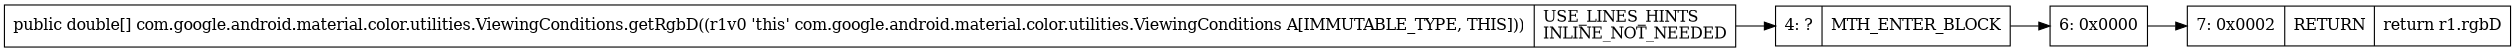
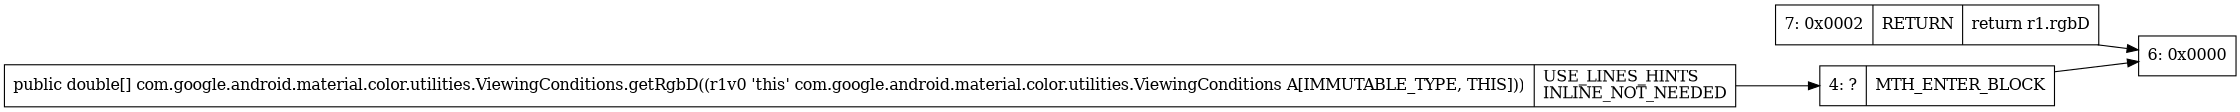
(2162, 26) -> (2112, 47)
